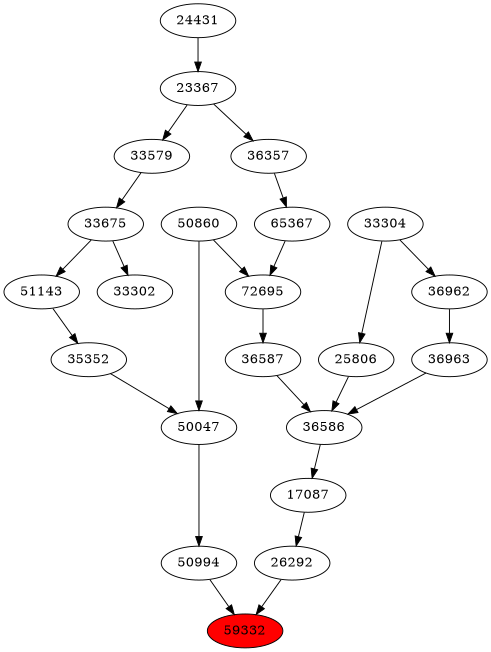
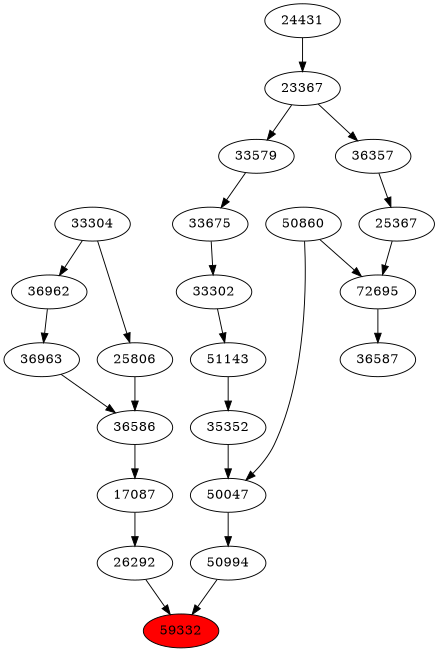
(292, 224) -> (397, 224)
(77, 255) -> (220, 321)
(290, 390) -> none
